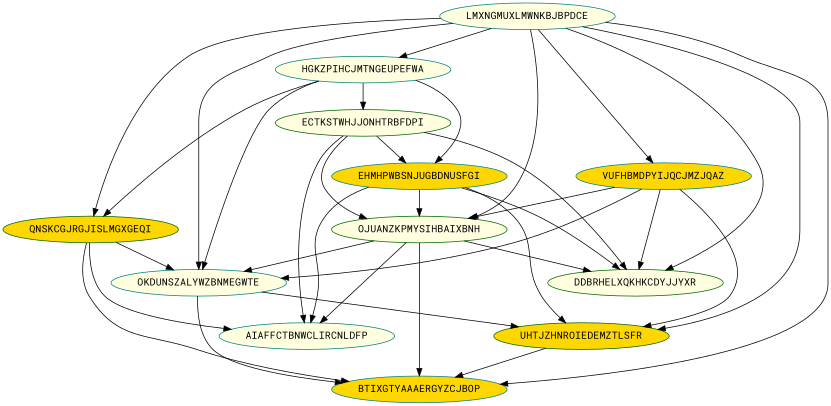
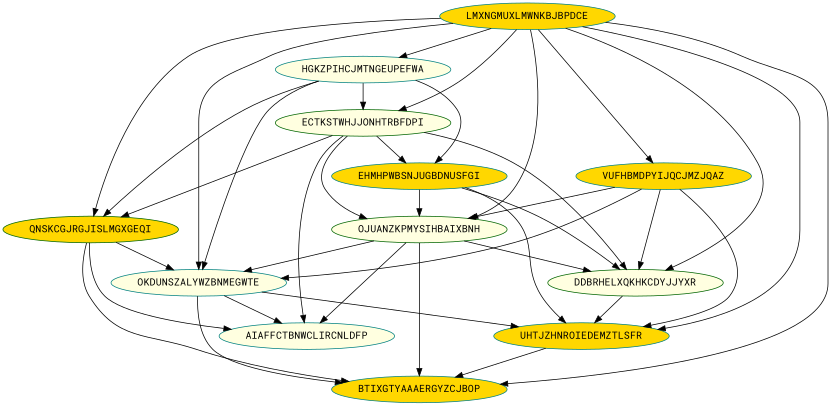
(527, 16) -> (527, 16)
none -> (466, 76)
none -> (225, 177)
(316, 239) -> (250, 308)
none -> (611, 307)
(581, 336) -> (581, 336)
